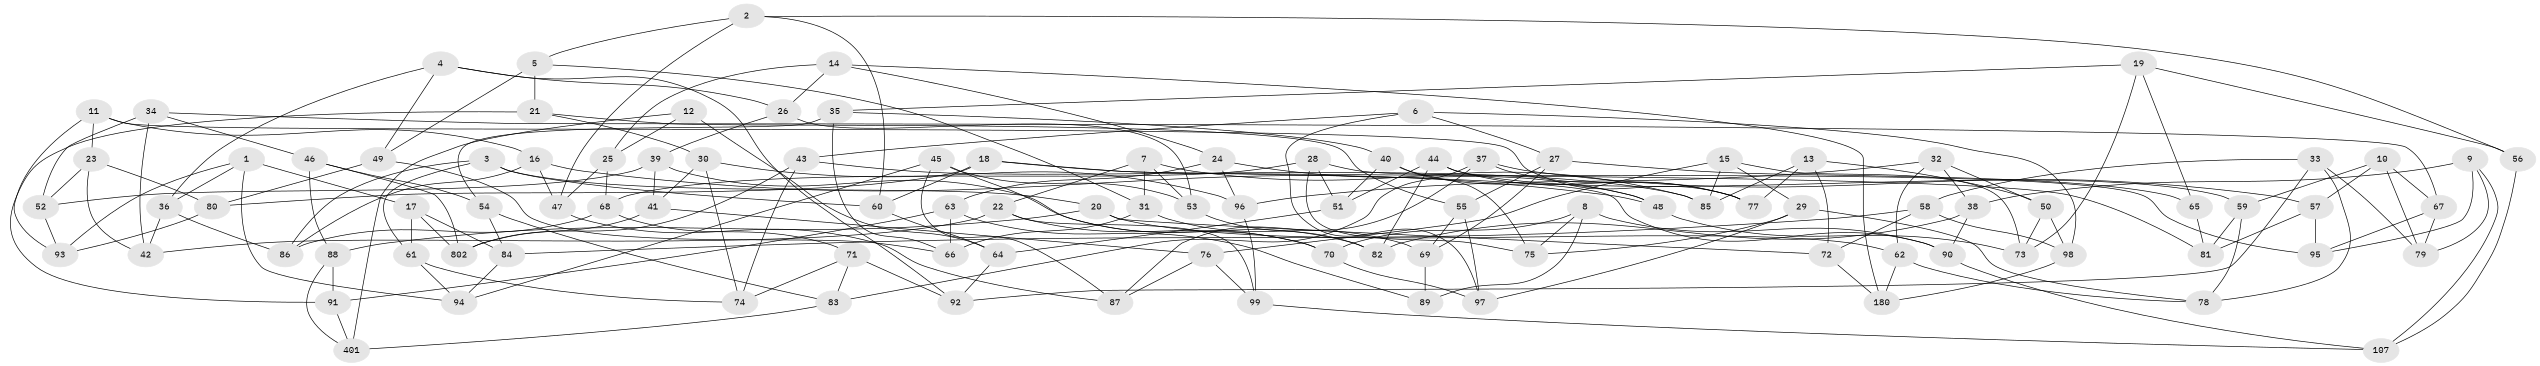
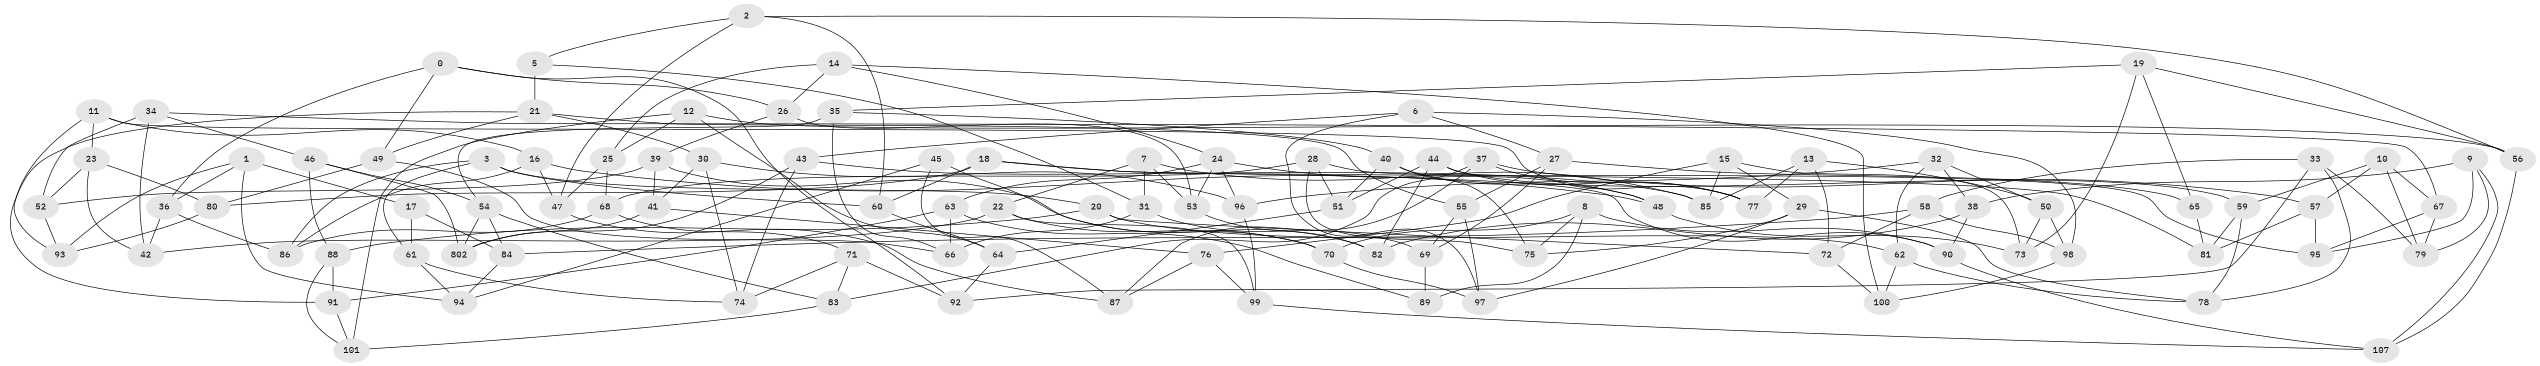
(441, 64) -> (441, 64)
(463, 108) -> (436, 138)
none -> (1876, 125)
(1012, 181) -> (1205, 183)
(430, 226) -> (473, 228)
(1882, 303) -> (1882, 303)
(352, 351) -> (352, 351)
